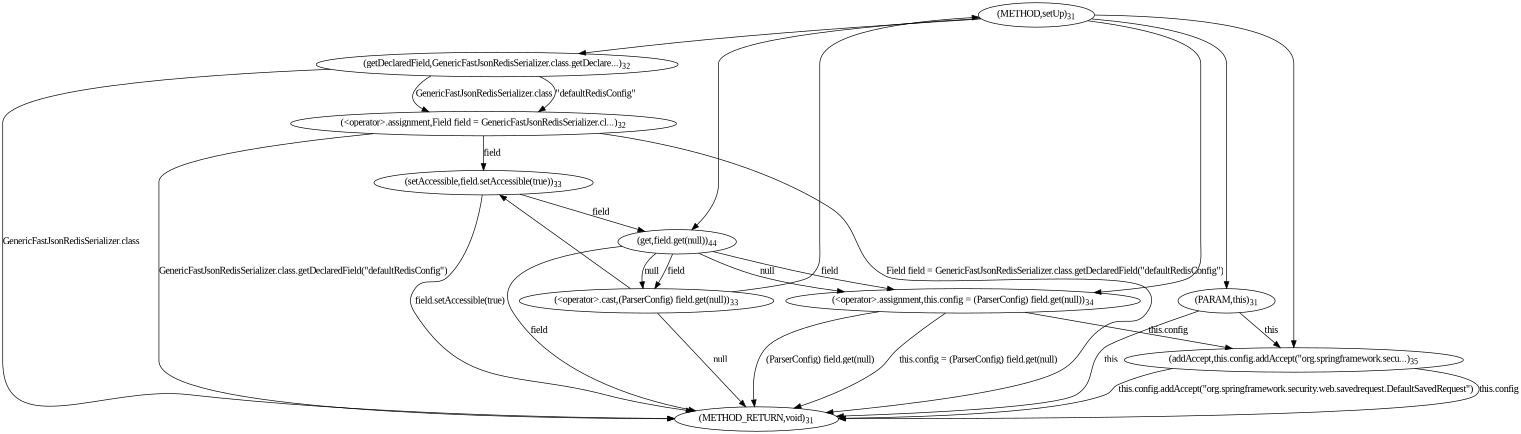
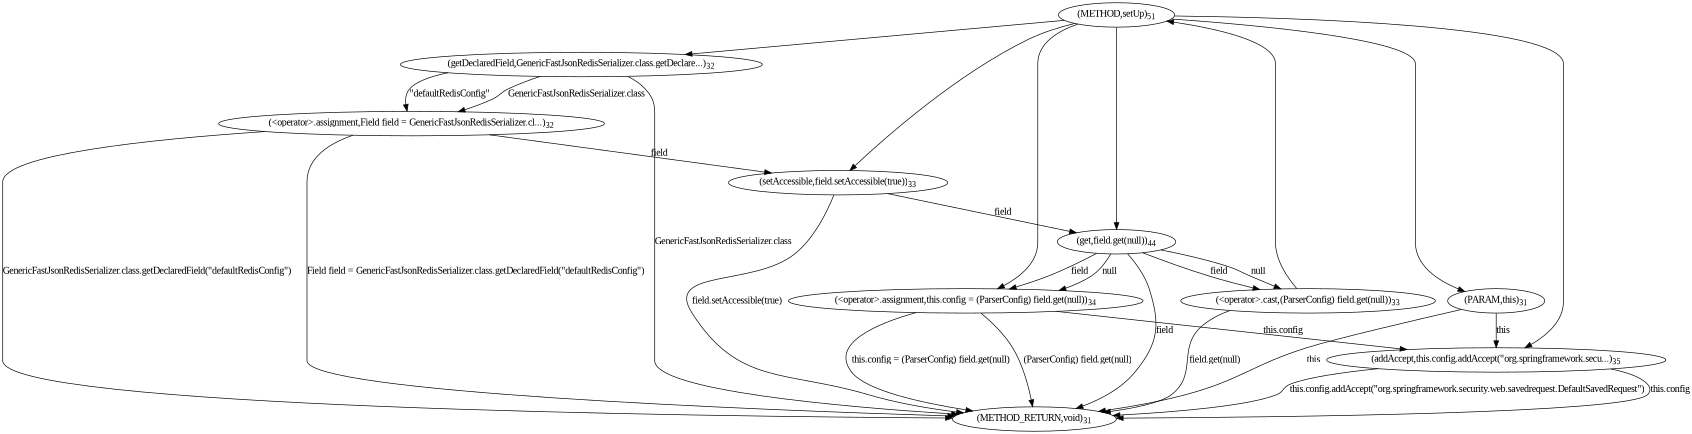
(1071, 14) -> (1152, 14)
(568, 244) -> (957, 82)
(721, 360) -> (1215, 360)
